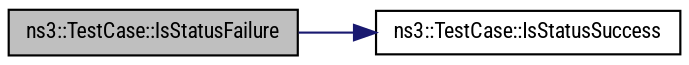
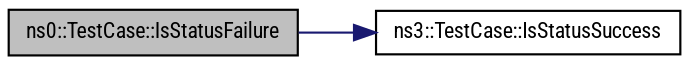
(153, 33) -> (153, 33)
